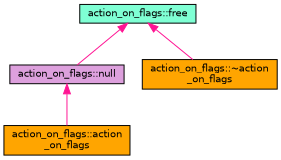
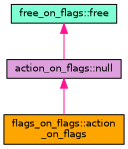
(138, 14) -> (64, 14)
(210, 74) -> none
(67, 140) -> (64, 129)
